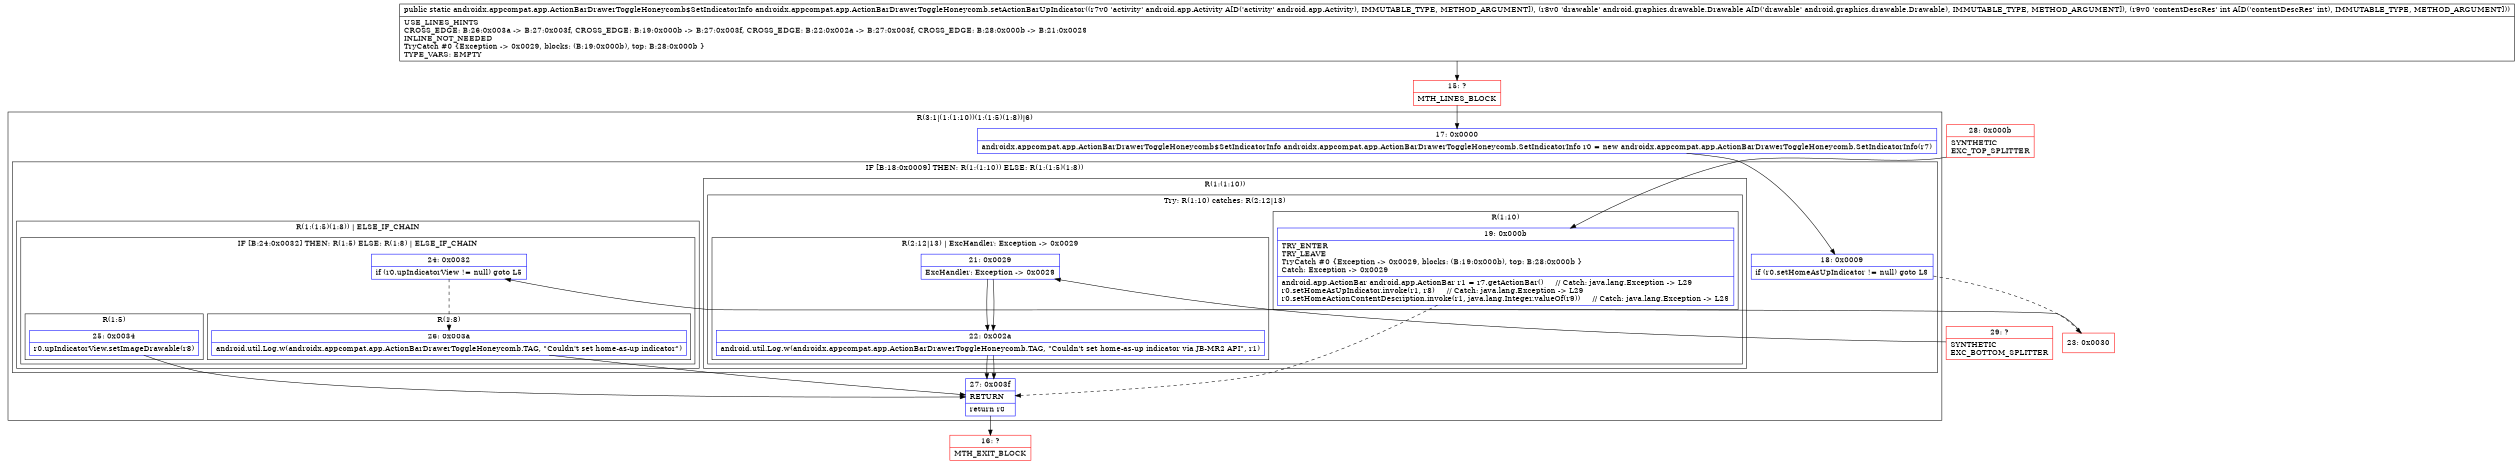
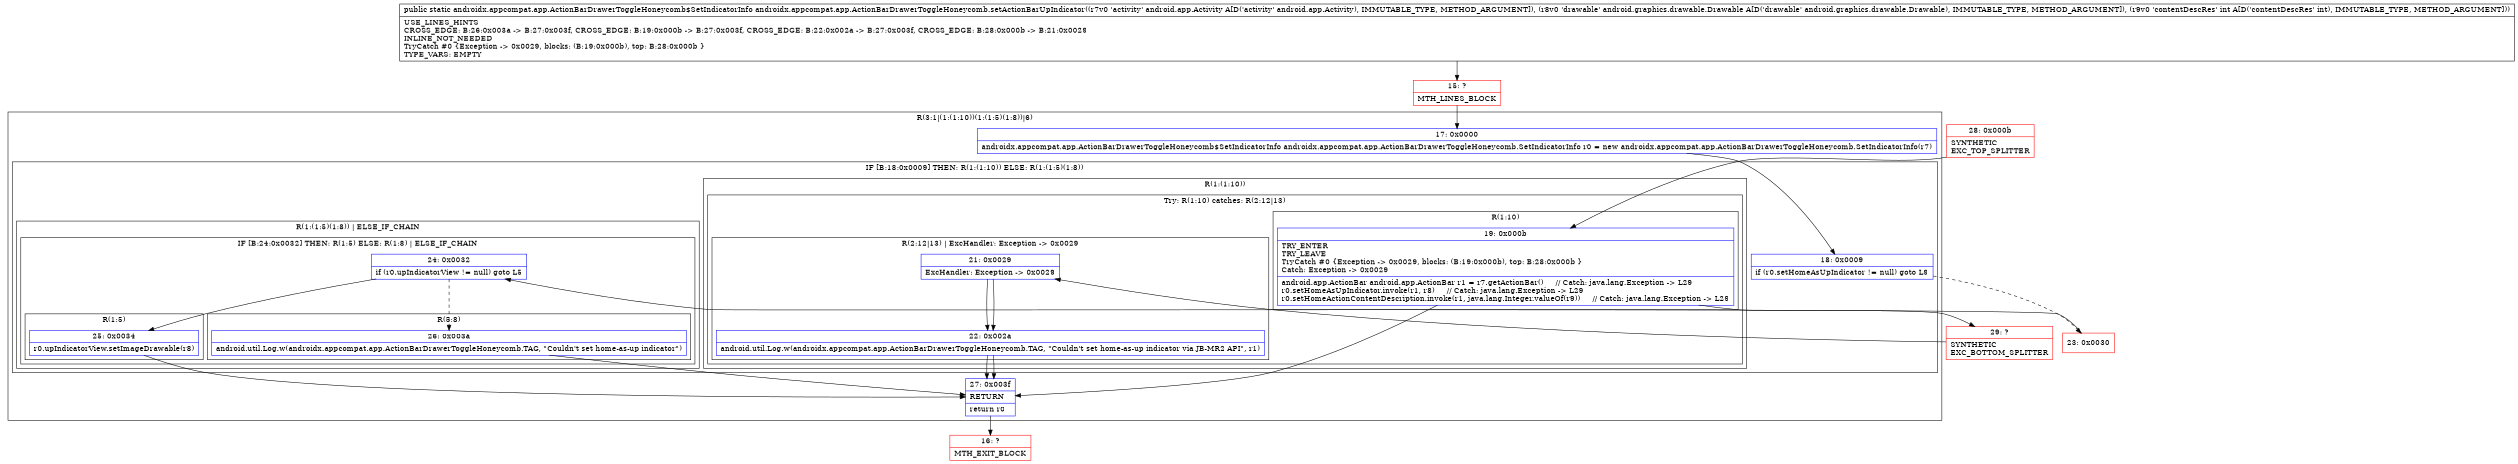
none -> (264, 300)
none -> (1835, 310)
(449, 320) -> (449, 320)
(1236, 379) -> (1236, 379)
